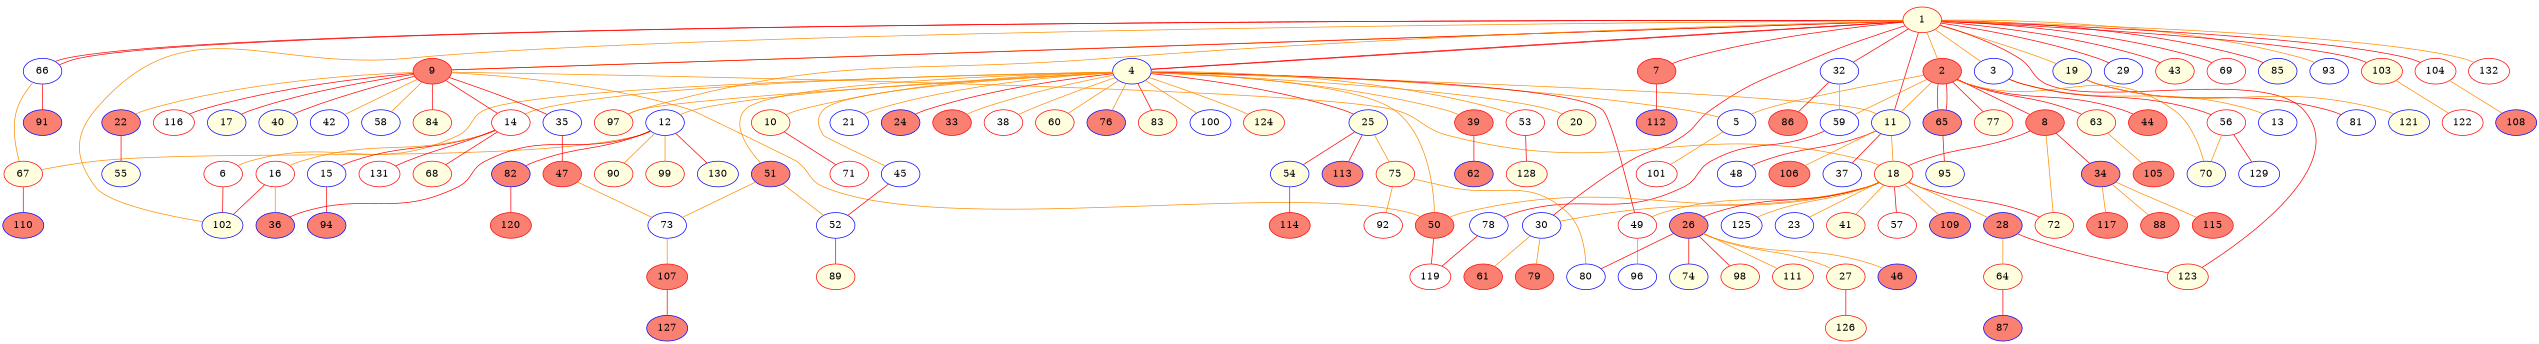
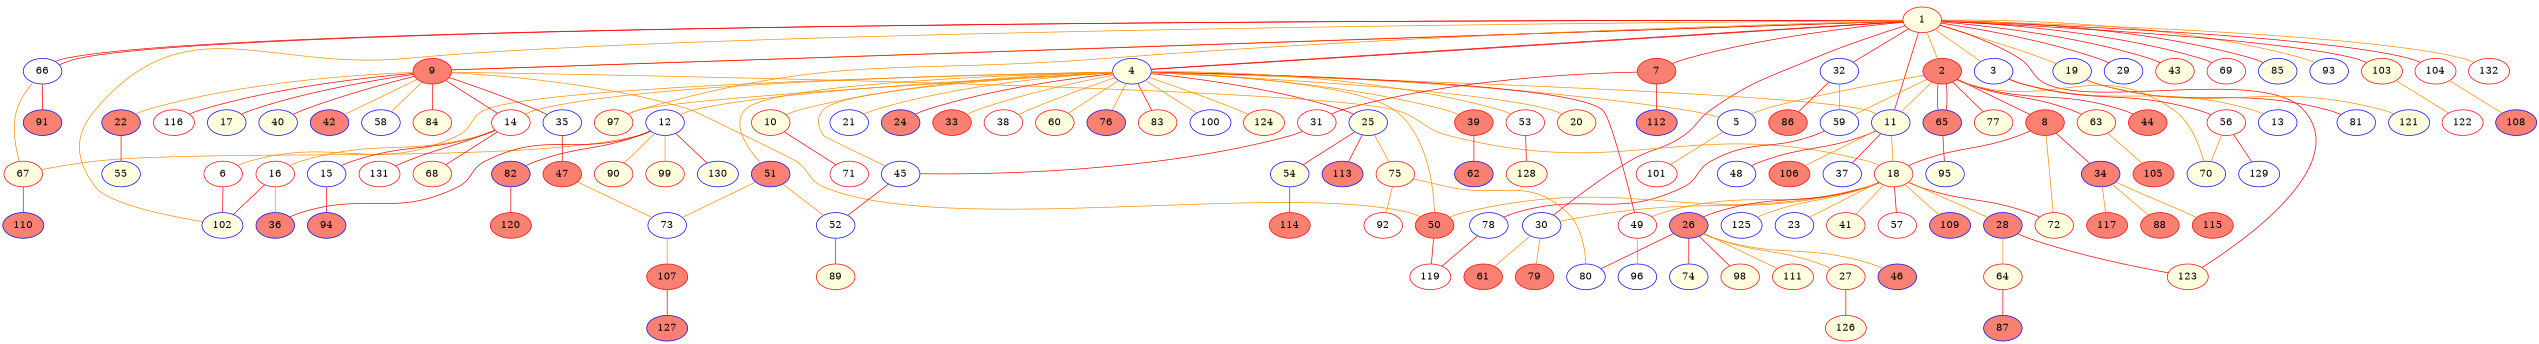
(330, 123) -> (330, 123)
none -> (1317, 123)
